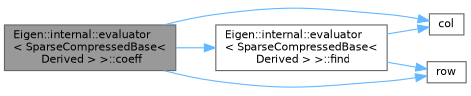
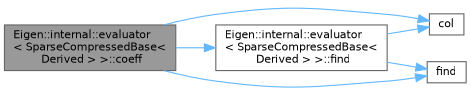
(447, 72) -> (447, 72)
